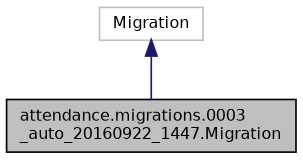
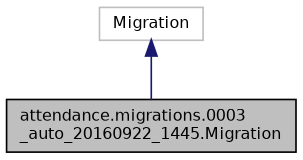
(151, 126) -> (151, 126)
